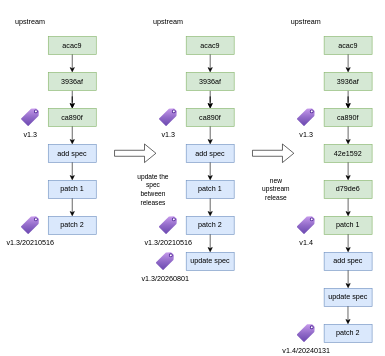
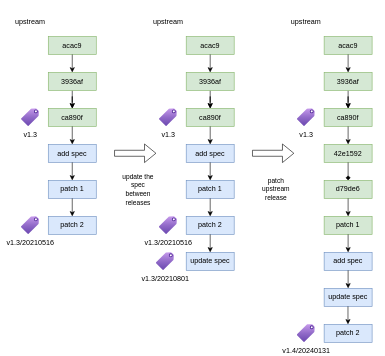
(348, 174) -> (348, 174)
(153, 189) -> (138, 189)
(276, 189) -> (276, 189)
(306, 225) -> none
(166, 279) -> (166, 279)
